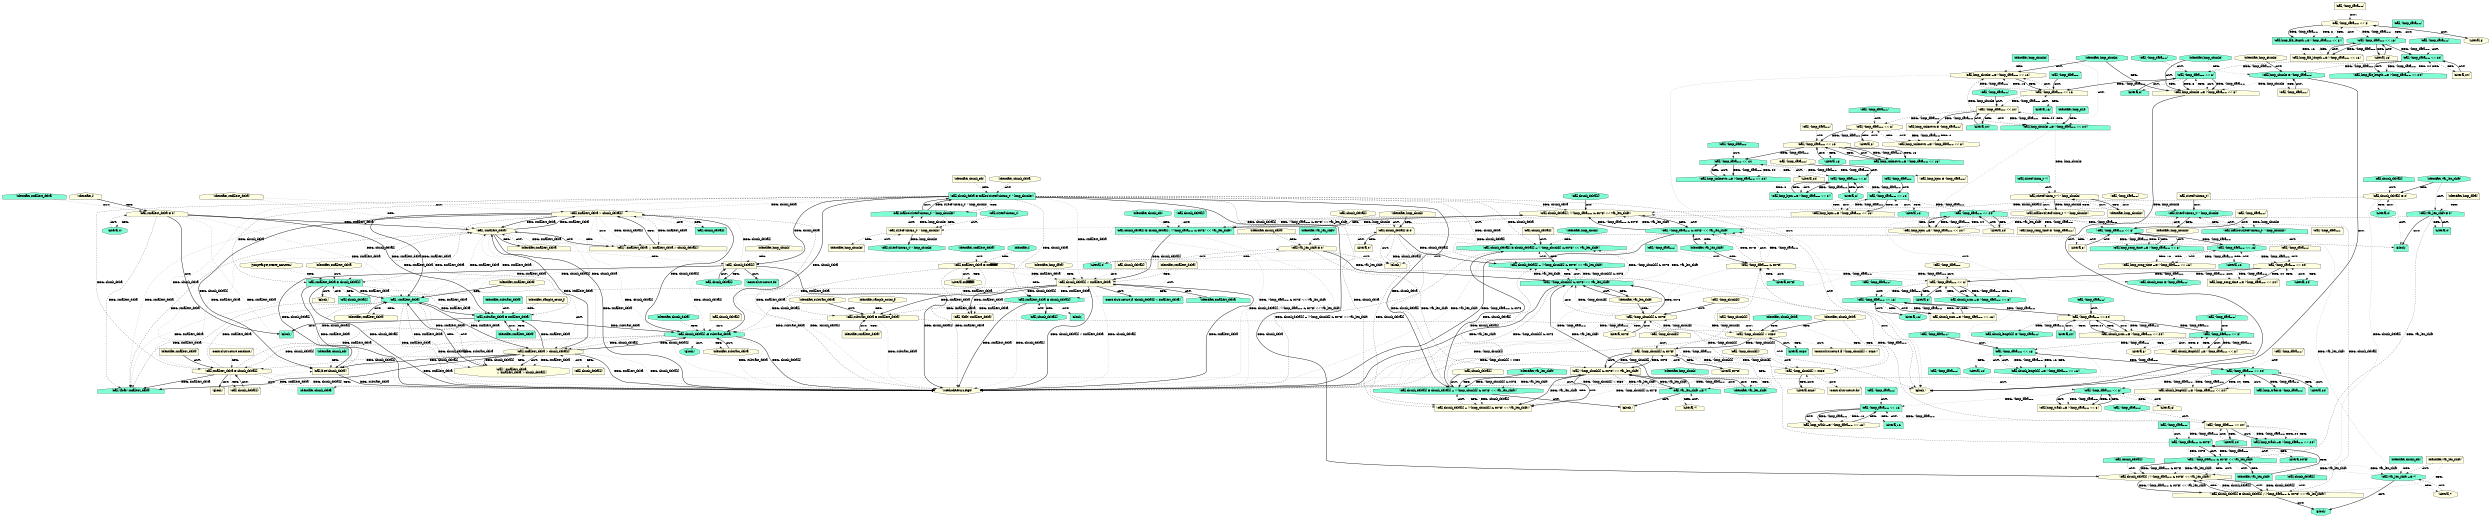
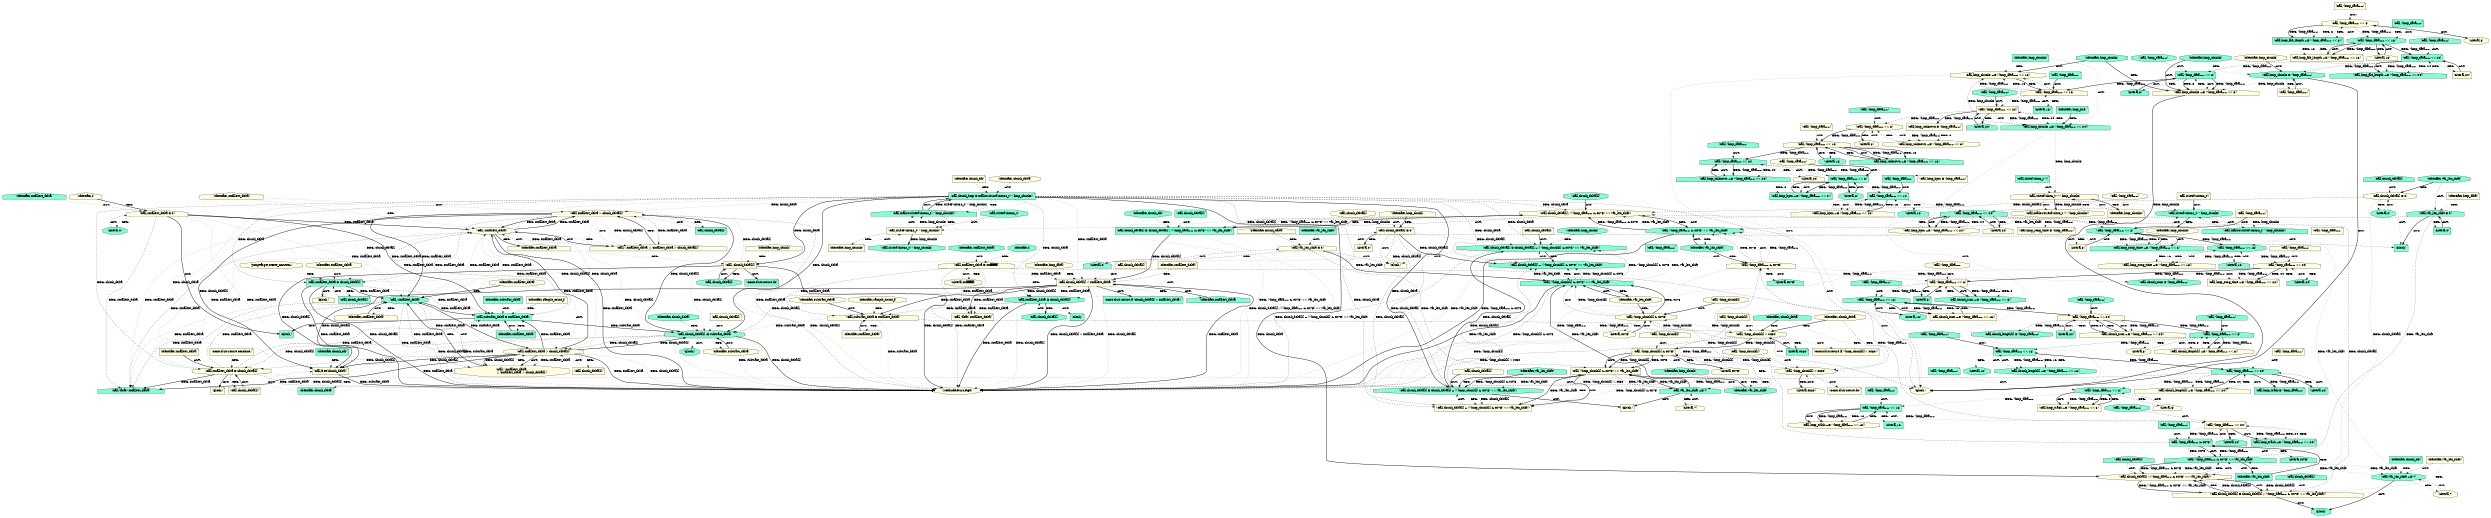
(992, 196) -> (992, 196)
(641, 289) -> (641, 289)
